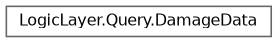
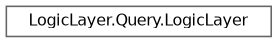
(139, 21) -> (139, 21)
